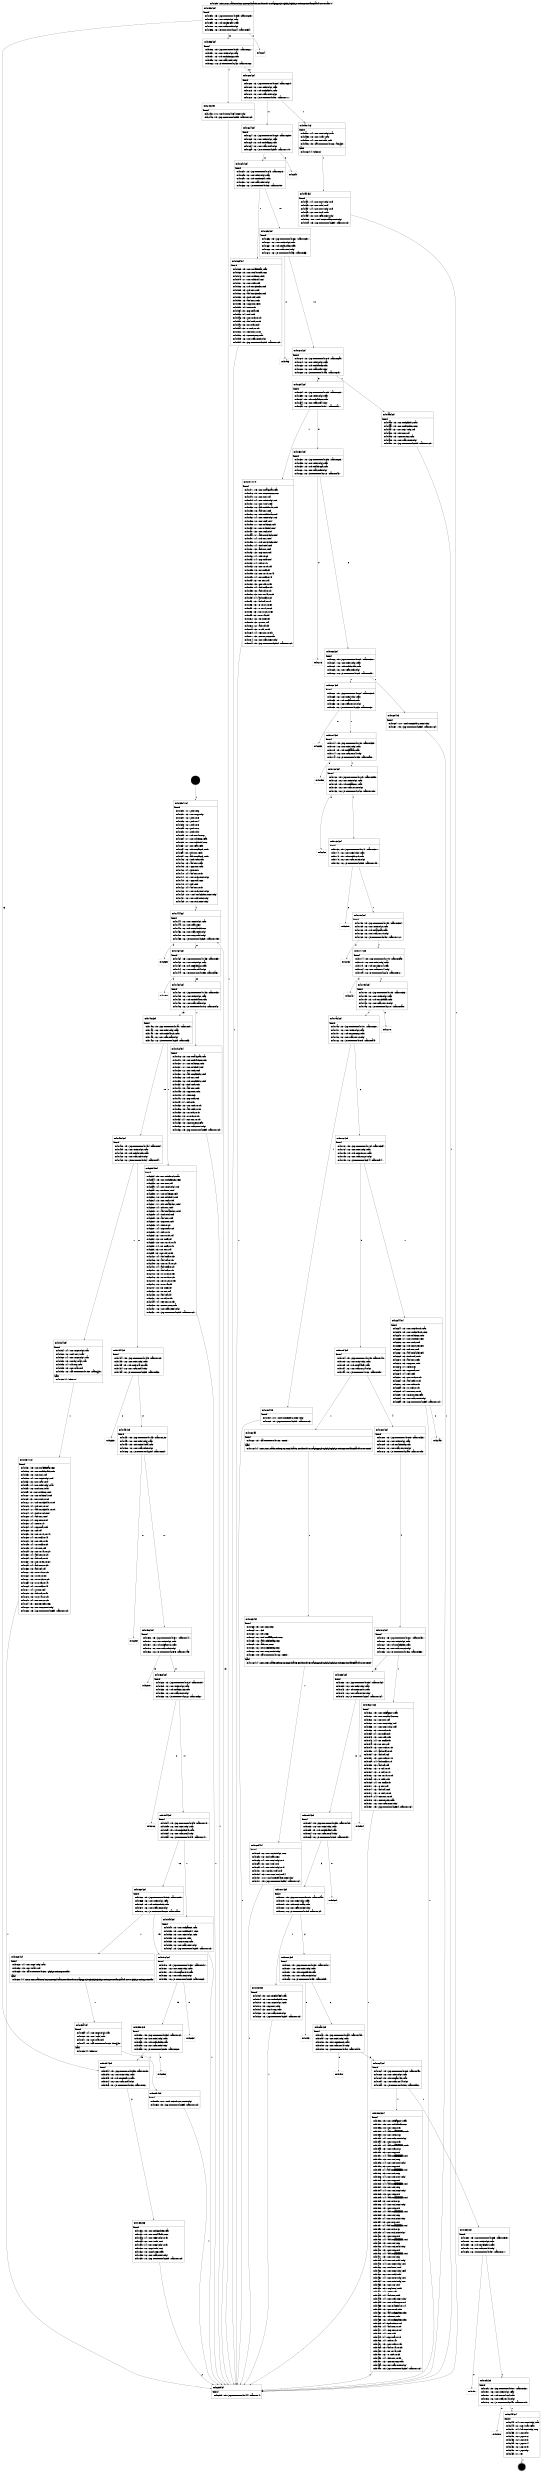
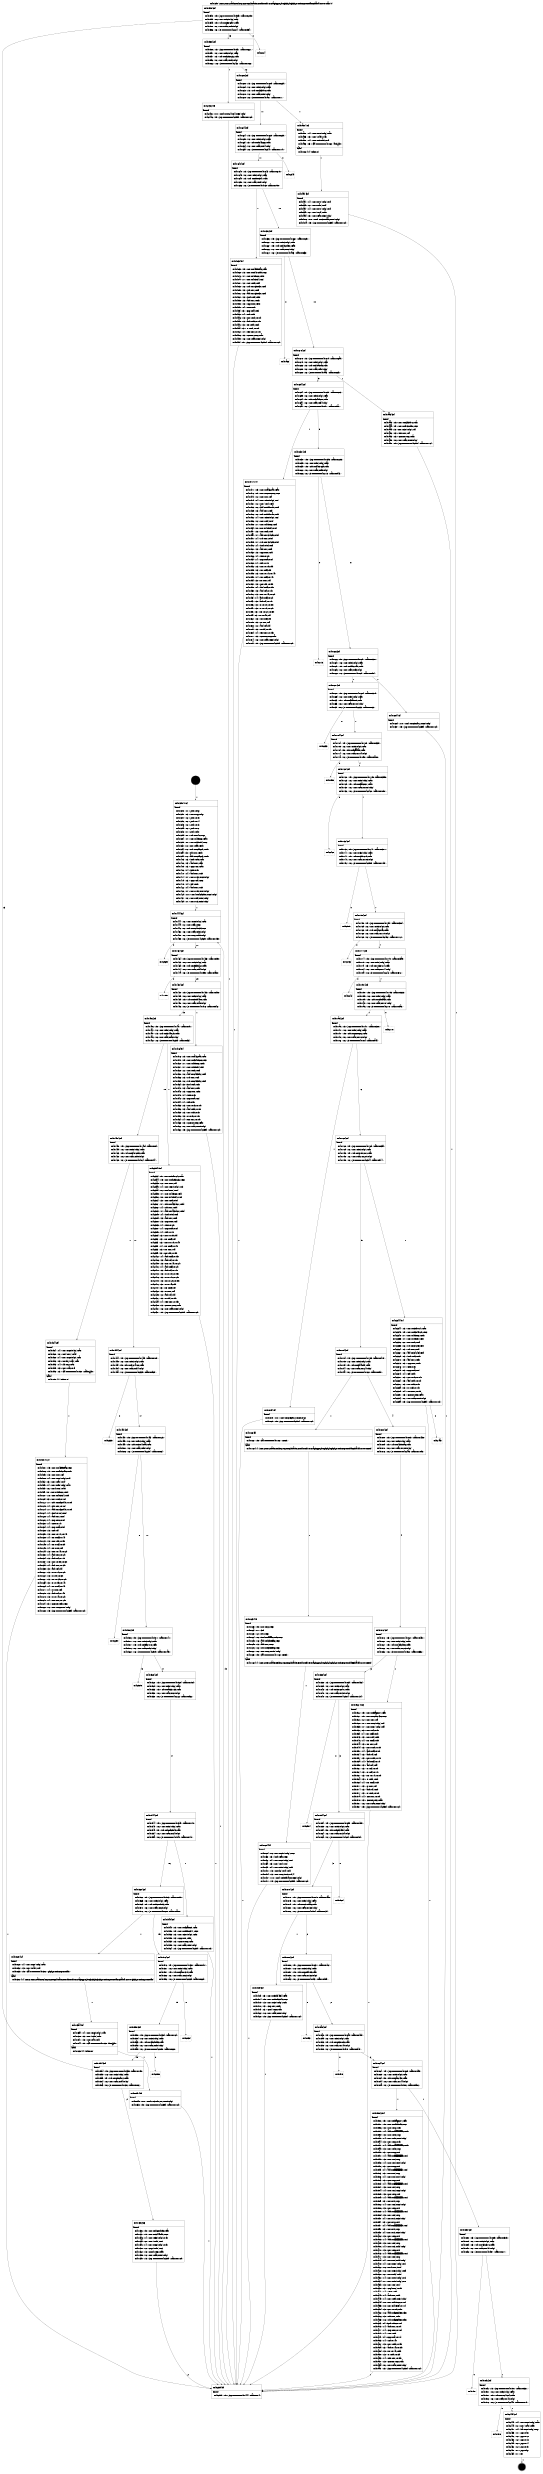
(151, 1826) -> none
